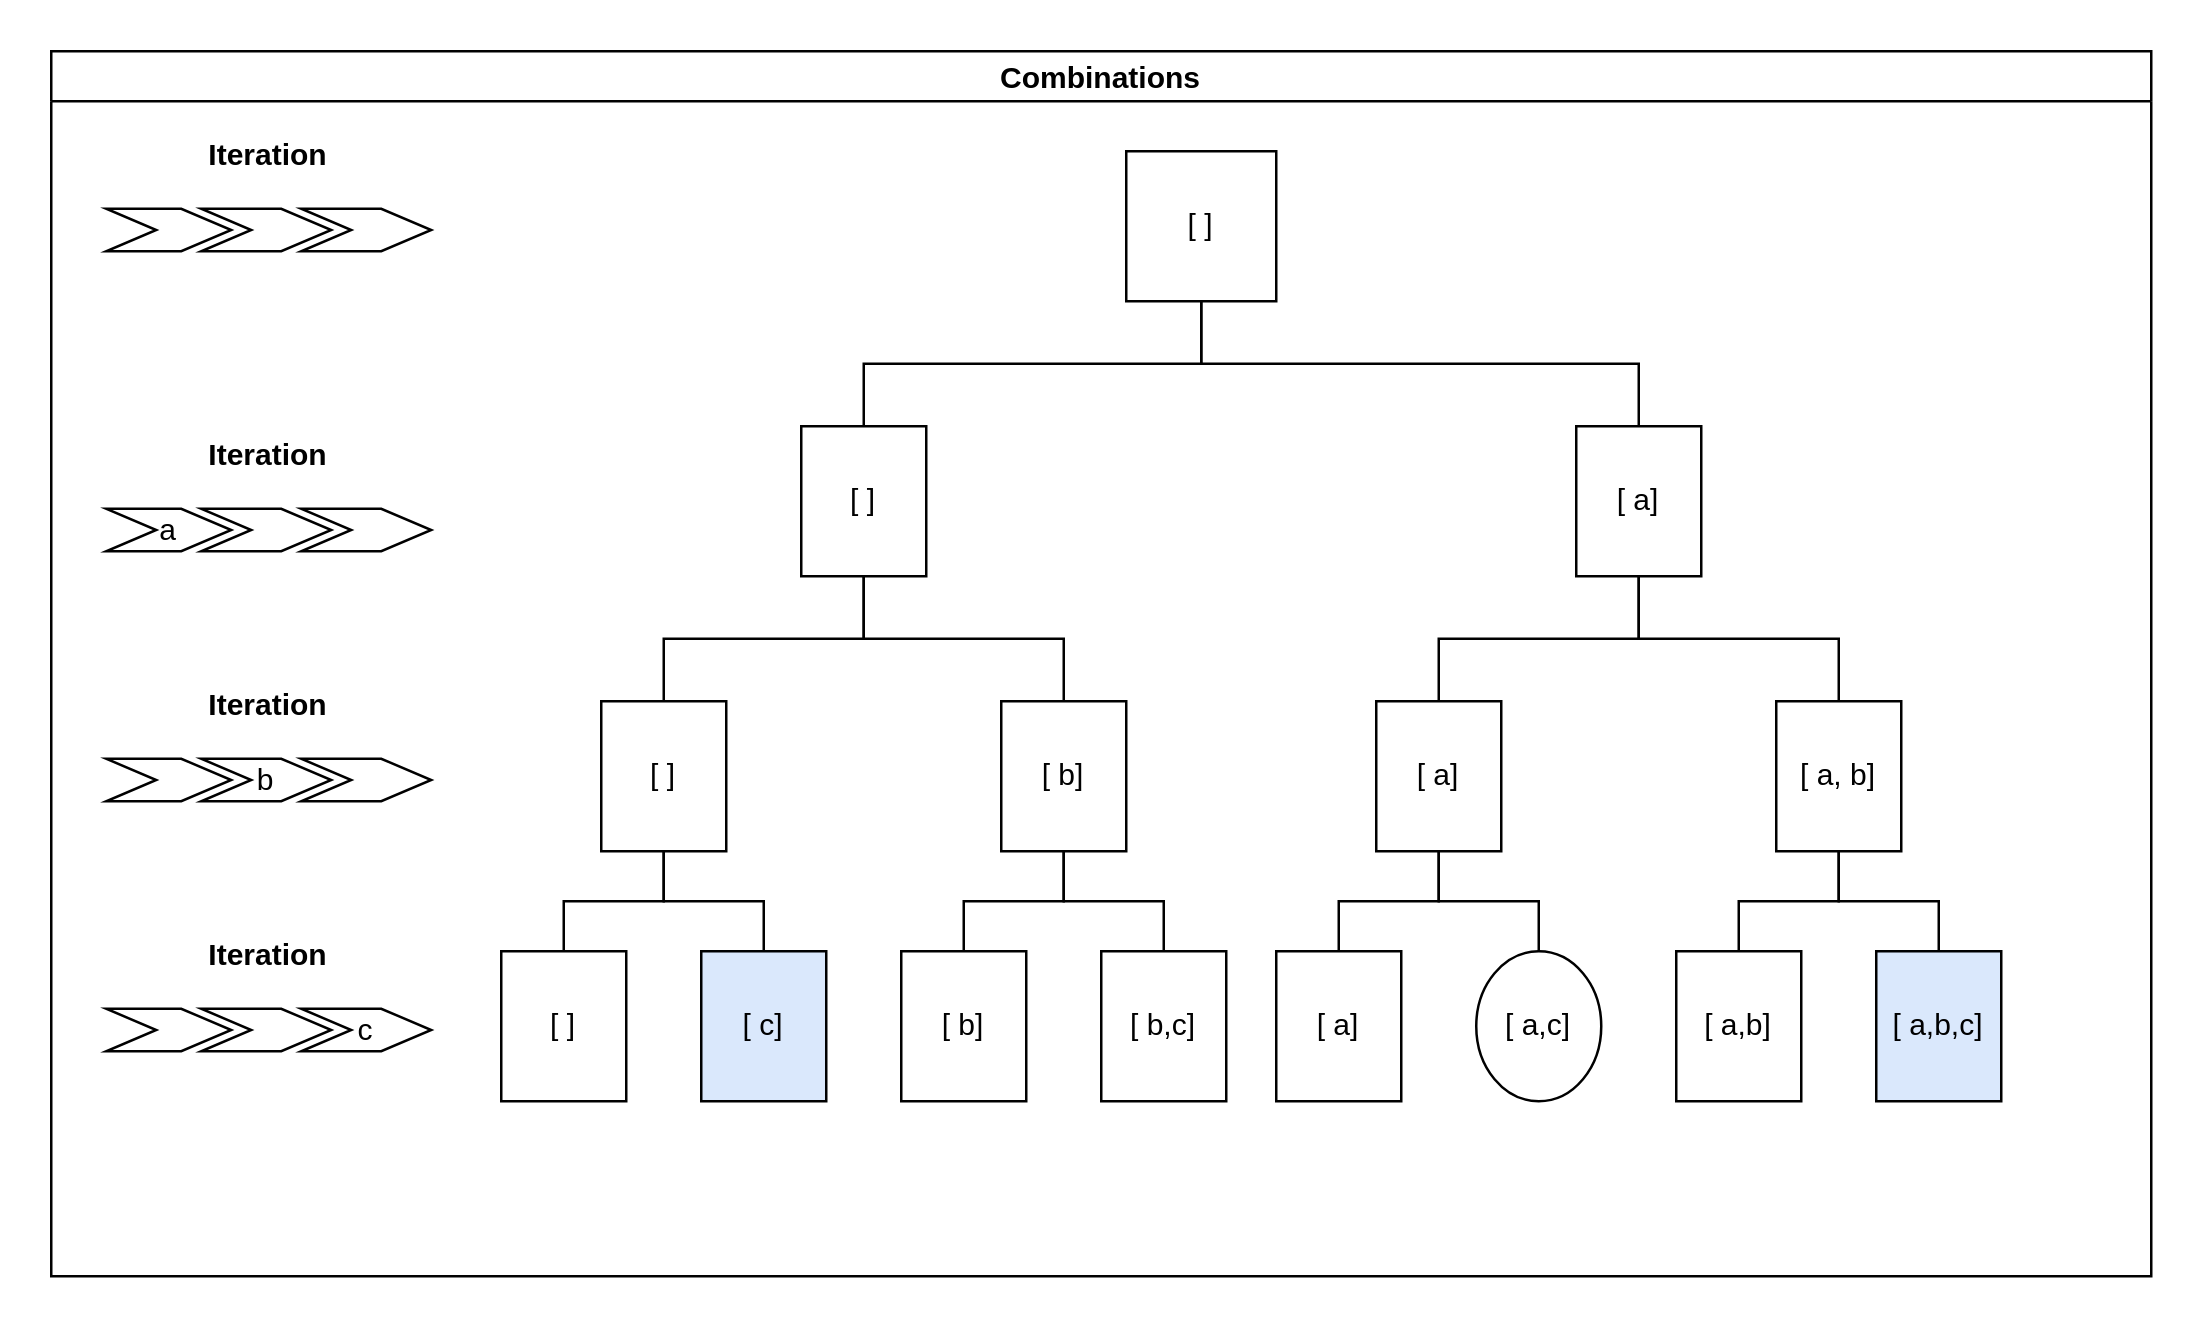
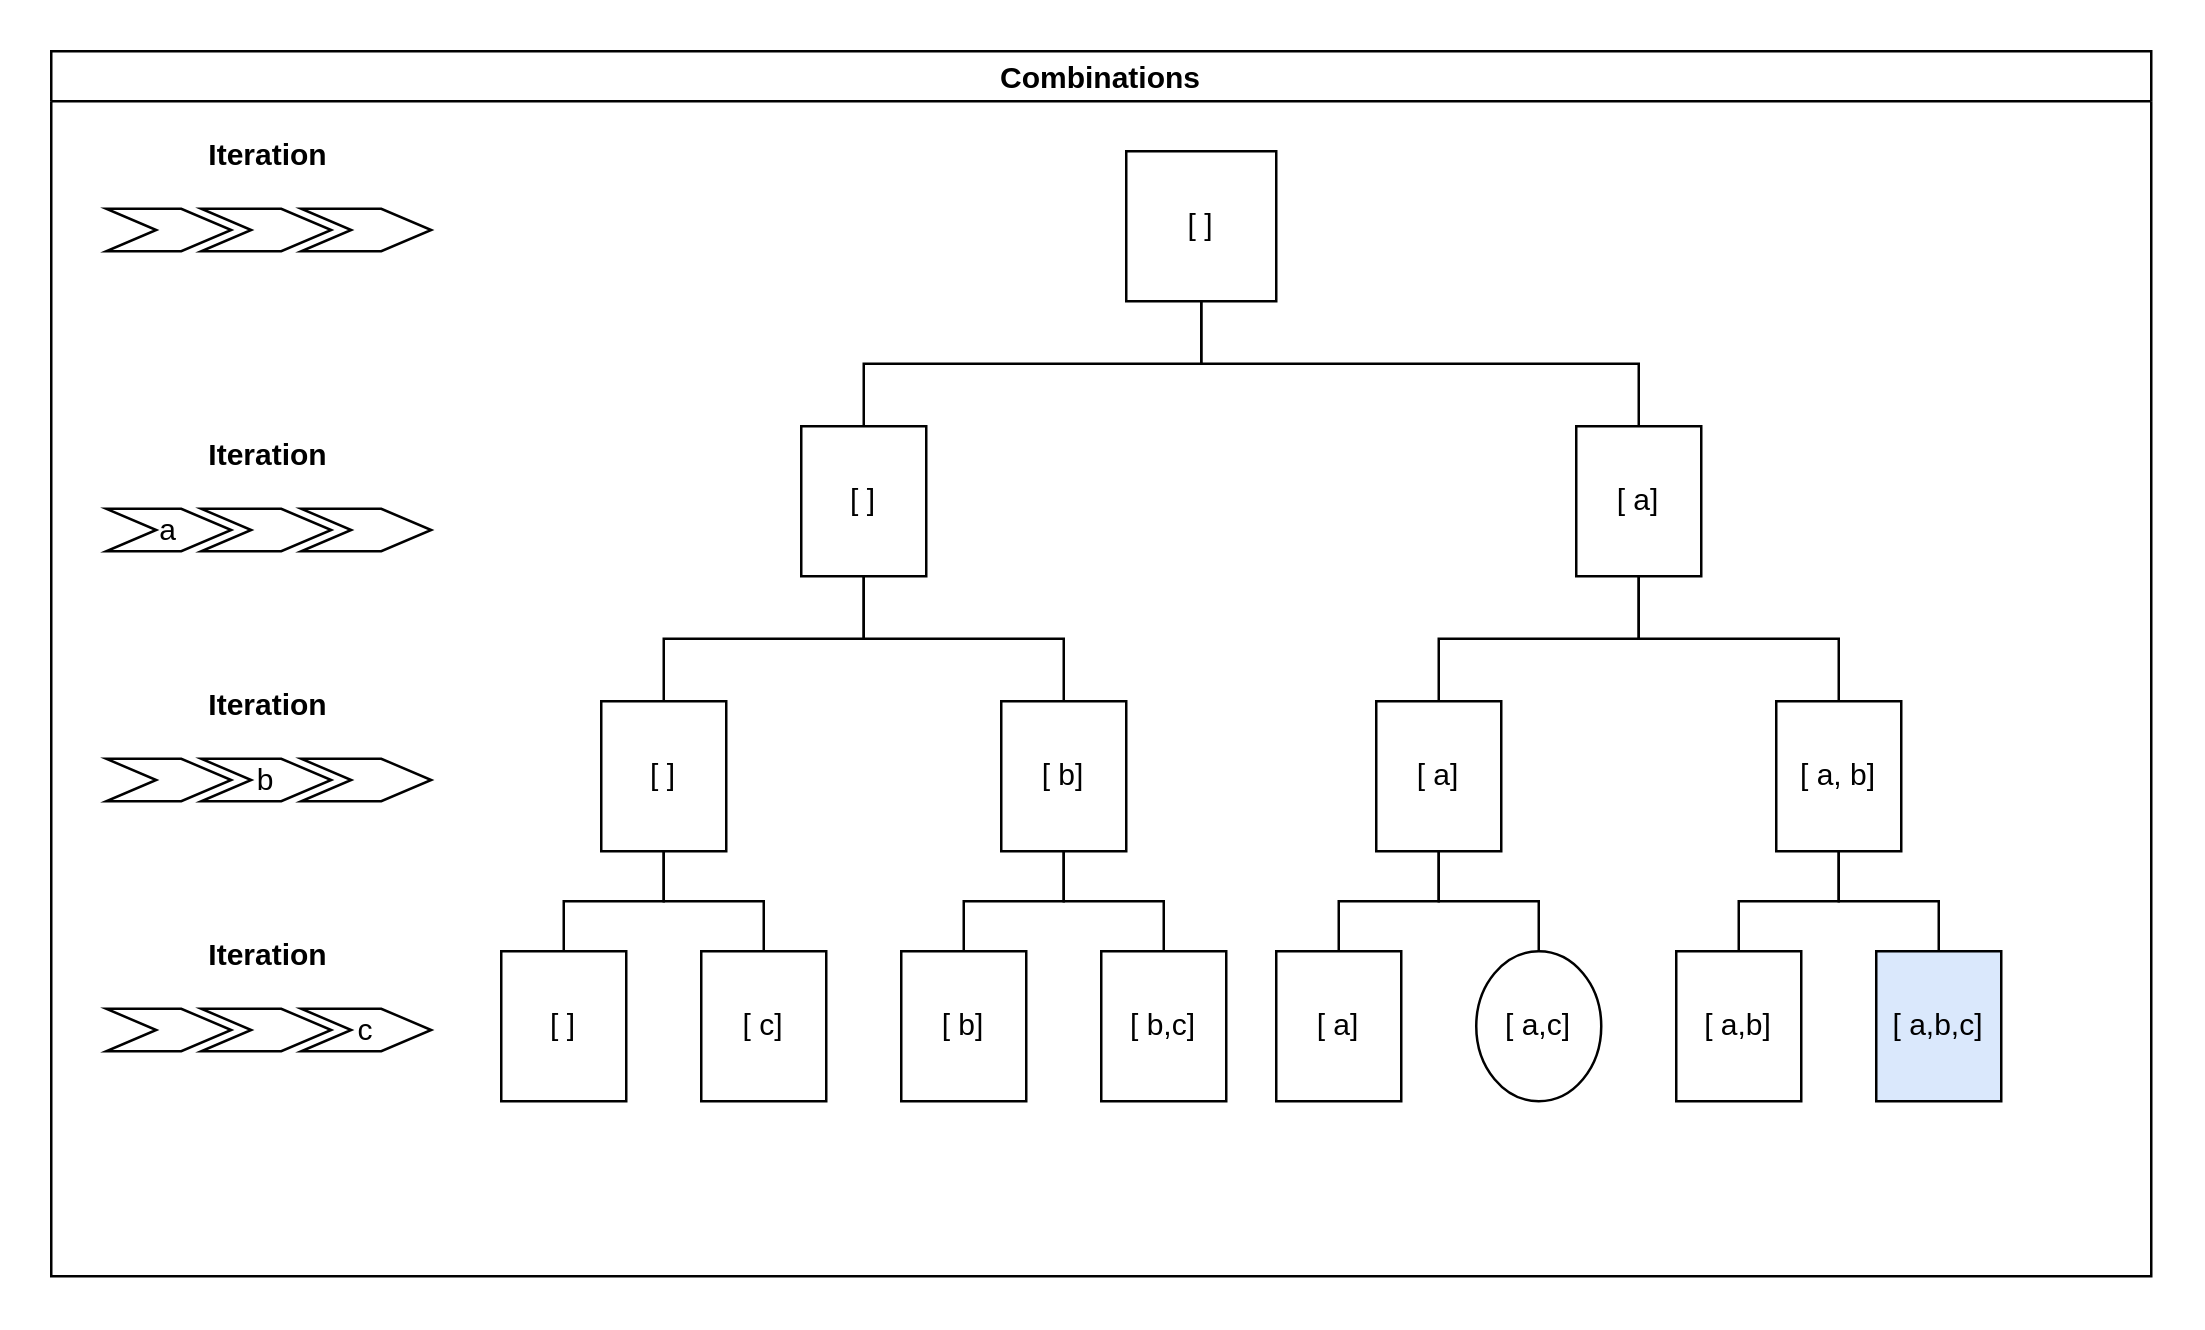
(764, 1026) -> (764, 1026)
